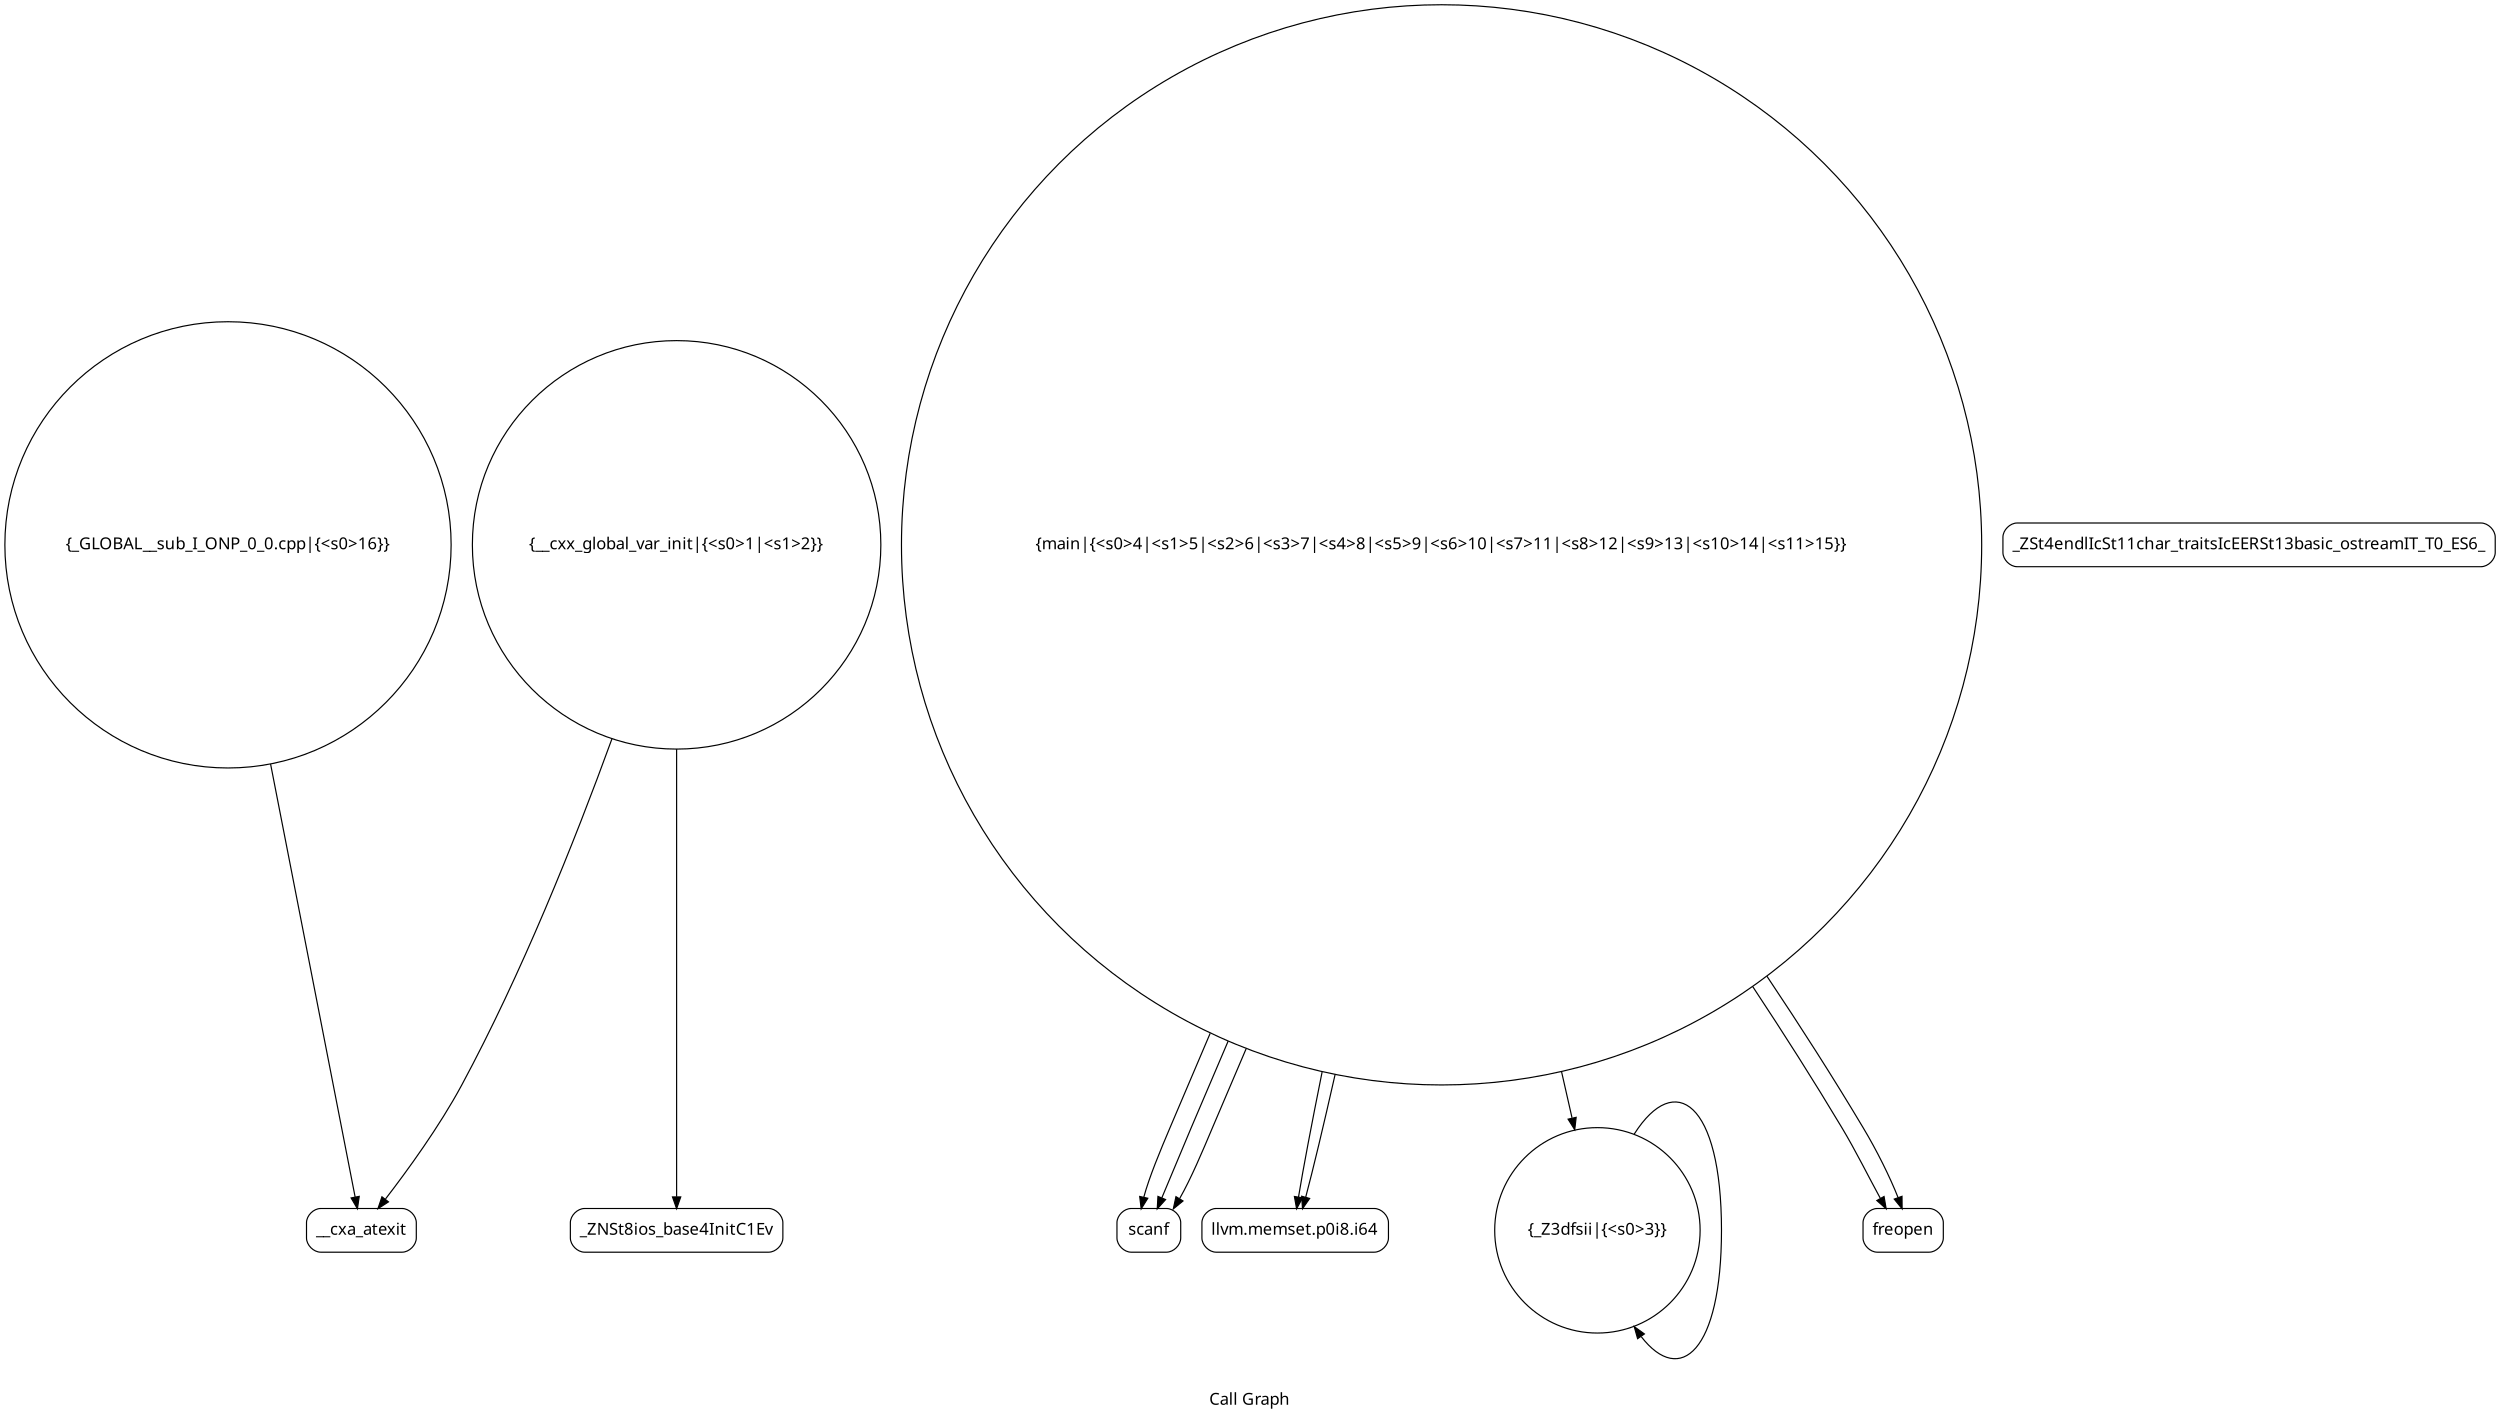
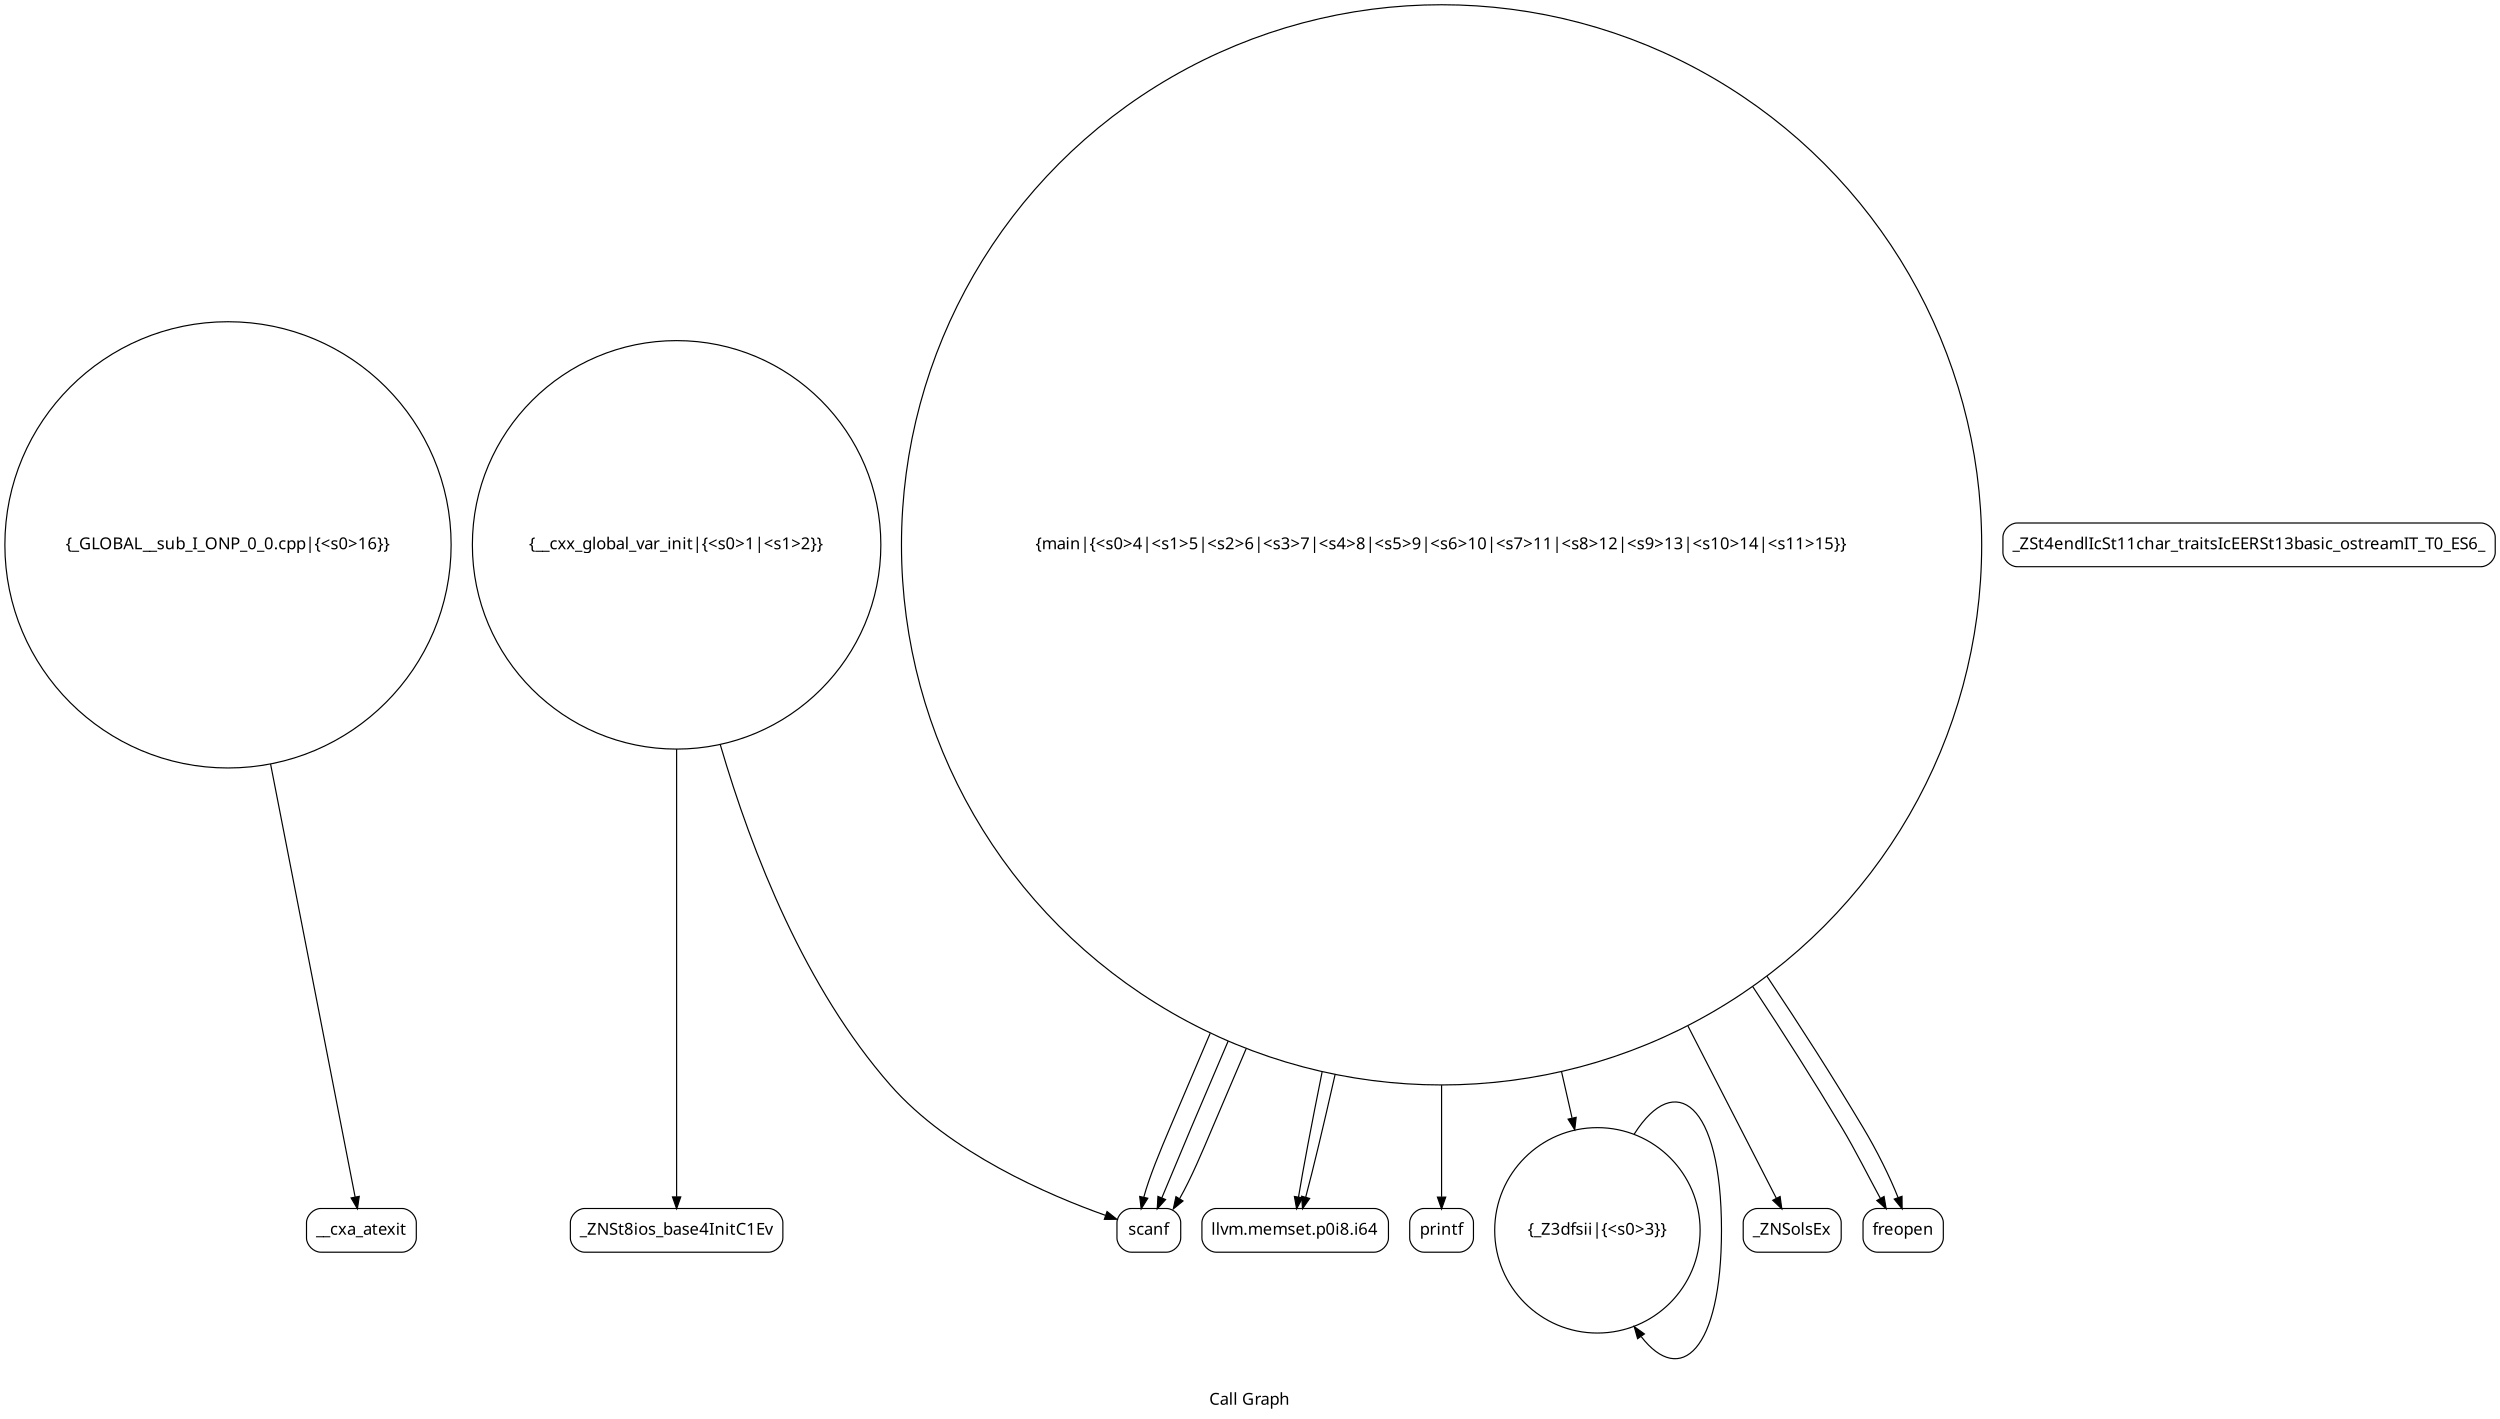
(515, 977) -> (851, 1034)
none -> (1442, 1230)
none -> (1792, 1230)
